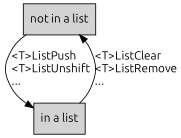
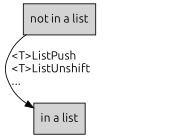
(95, 73) -> none
